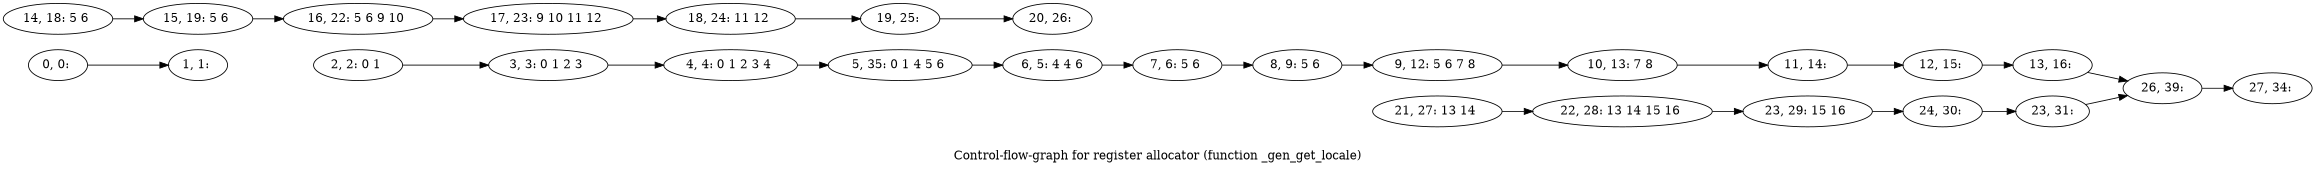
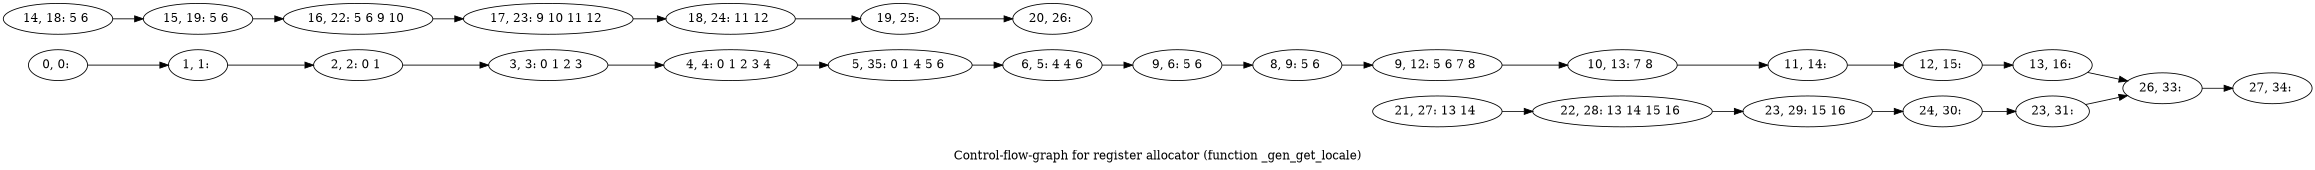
none -> (266, 65)
(1177, 65) -> (1177, 65)
(2162, 88) -> (2162, 88)
